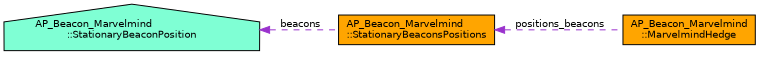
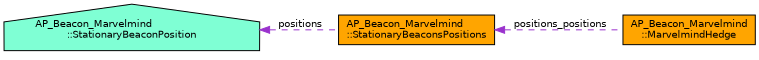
(299, 24) -> (299, 24)
(559, 24) -> (559, 24)
